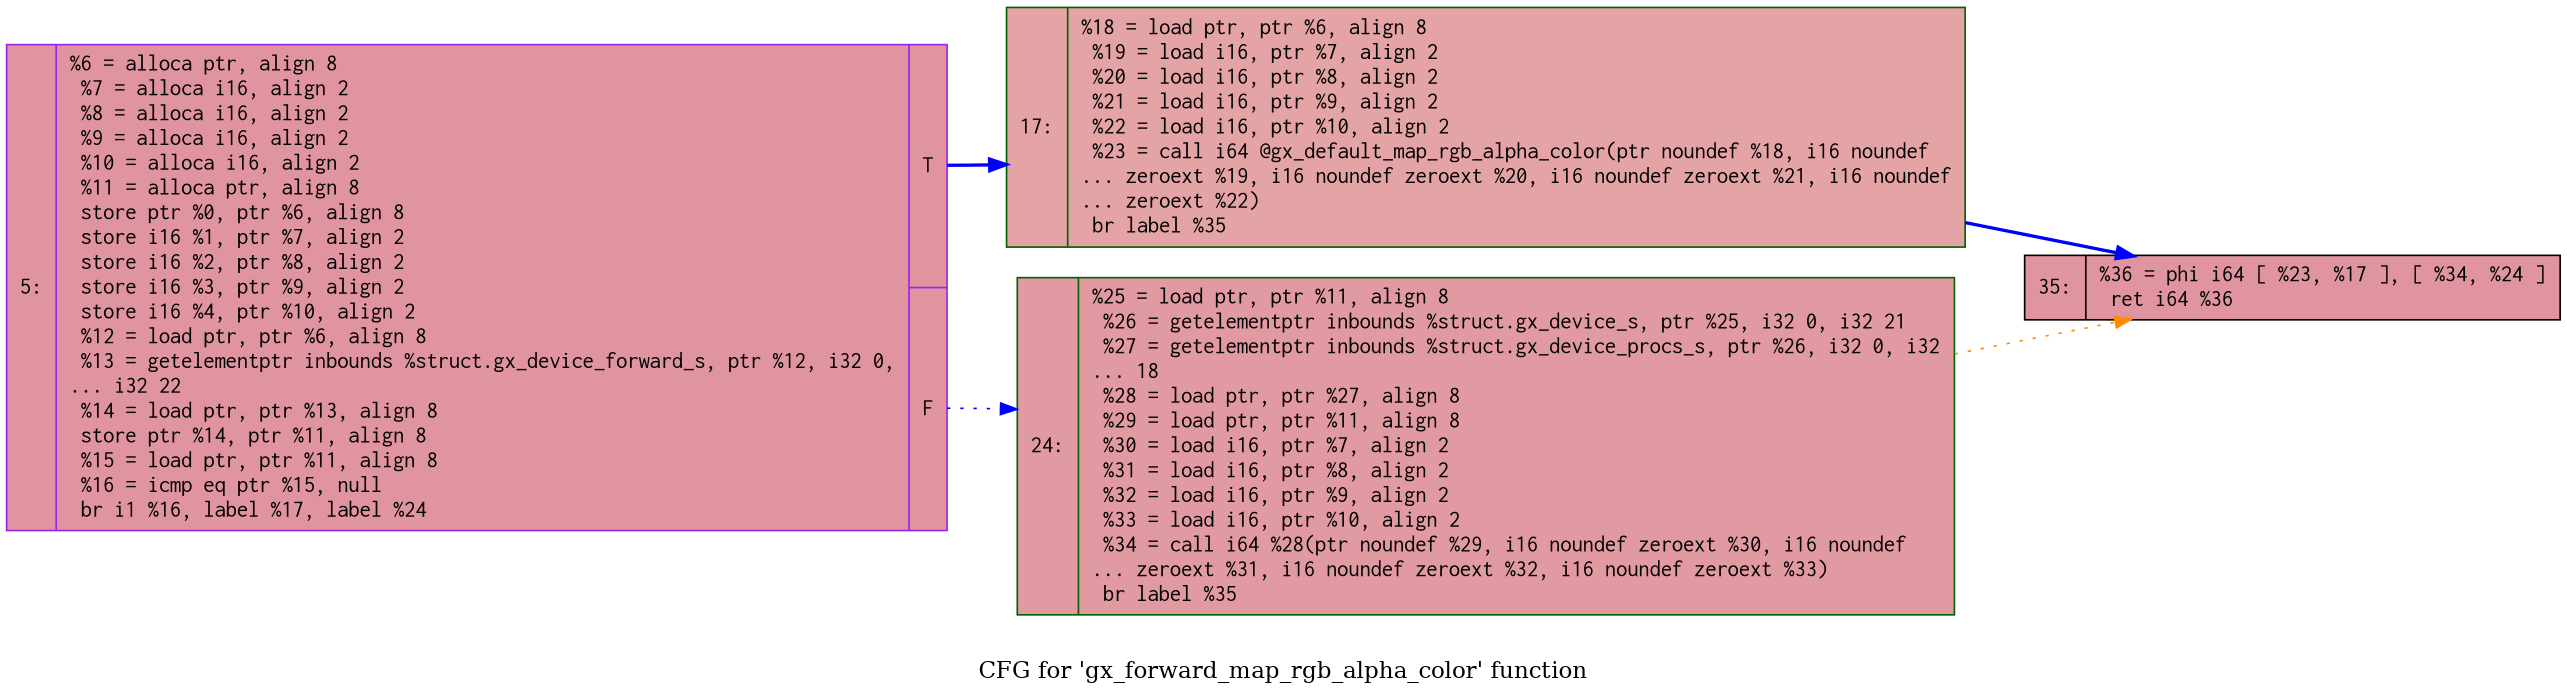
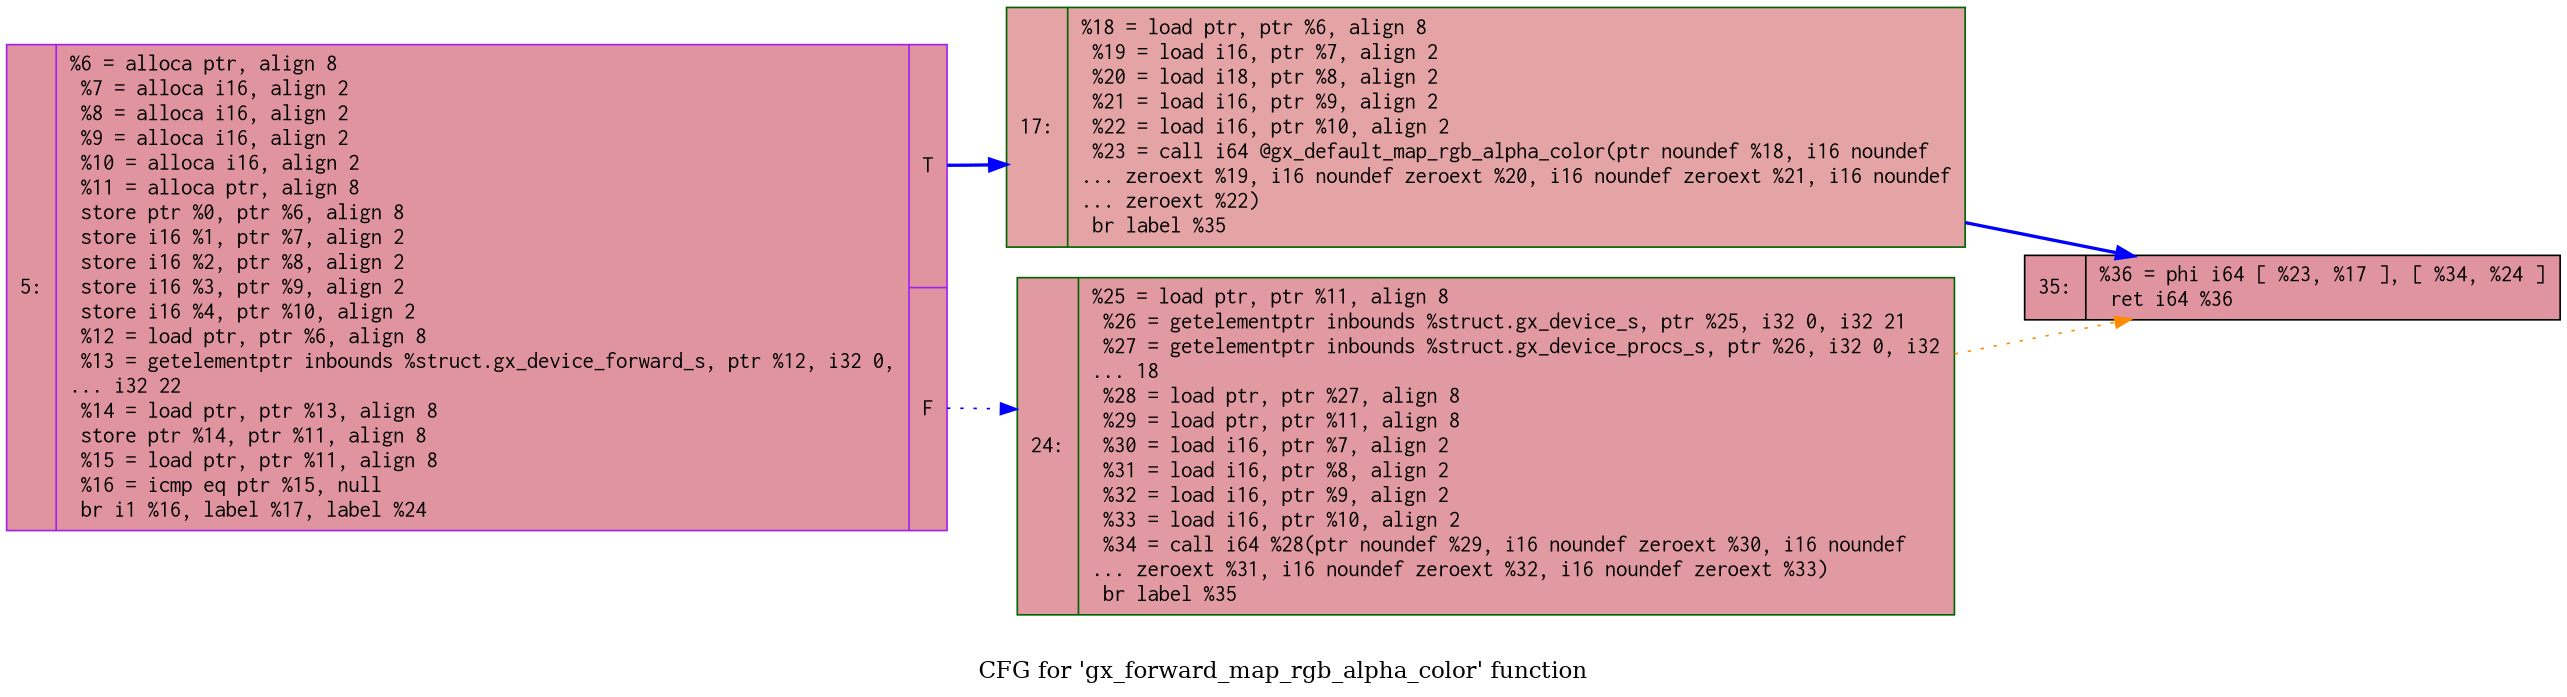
(1260, 77) -> (1260, 77)
